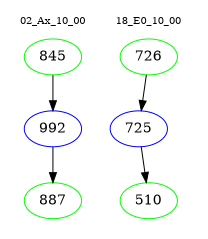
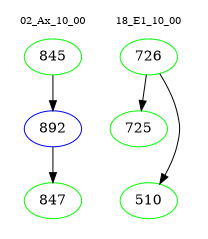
(149, 21) -> (149, 21)
(53, 129) -> (53, 129)
(139, 129) -> (139, 129)
(143, 160) -> (179, 124)
(53, 201) -> (53, 201)
